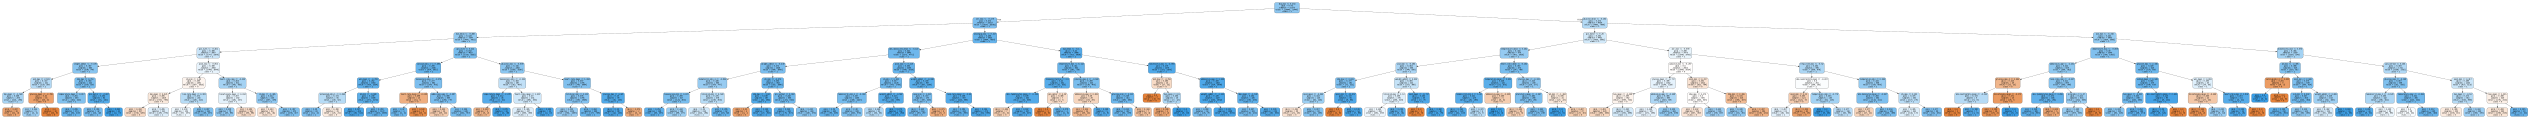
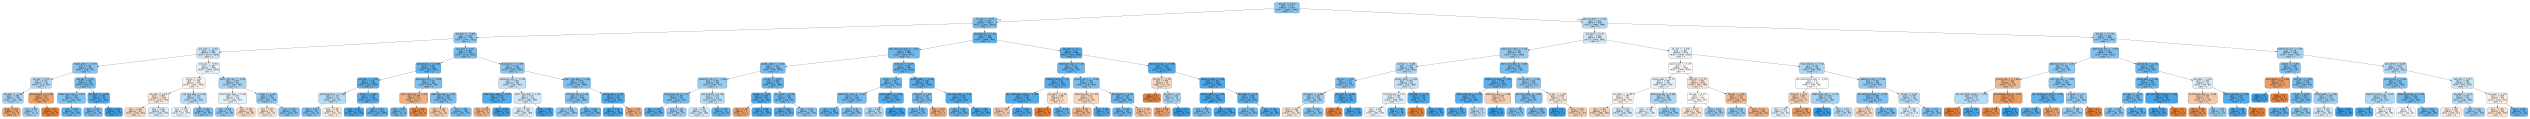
(1516, 112) -> (1516, 112)
